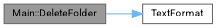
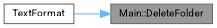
(119, 14) -> (87, 14)
